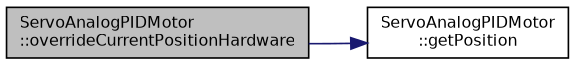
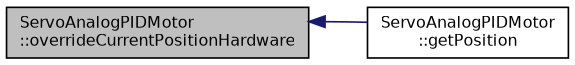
(330, 44) -> (346, 22)
